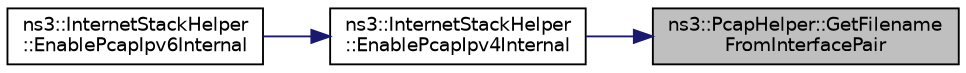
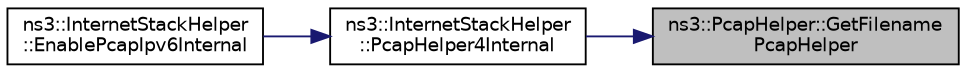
(458, 36) -> (458, 36)
(806, 36) -> (806, 36)
